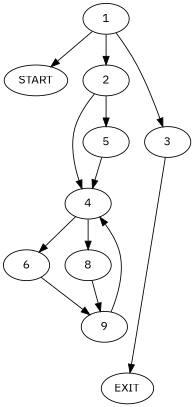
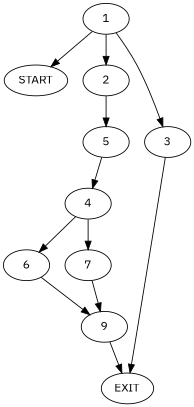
(74, 135) -> none
(88, 265) -> (88, 265)
(121, 267) -> (114, 353)
